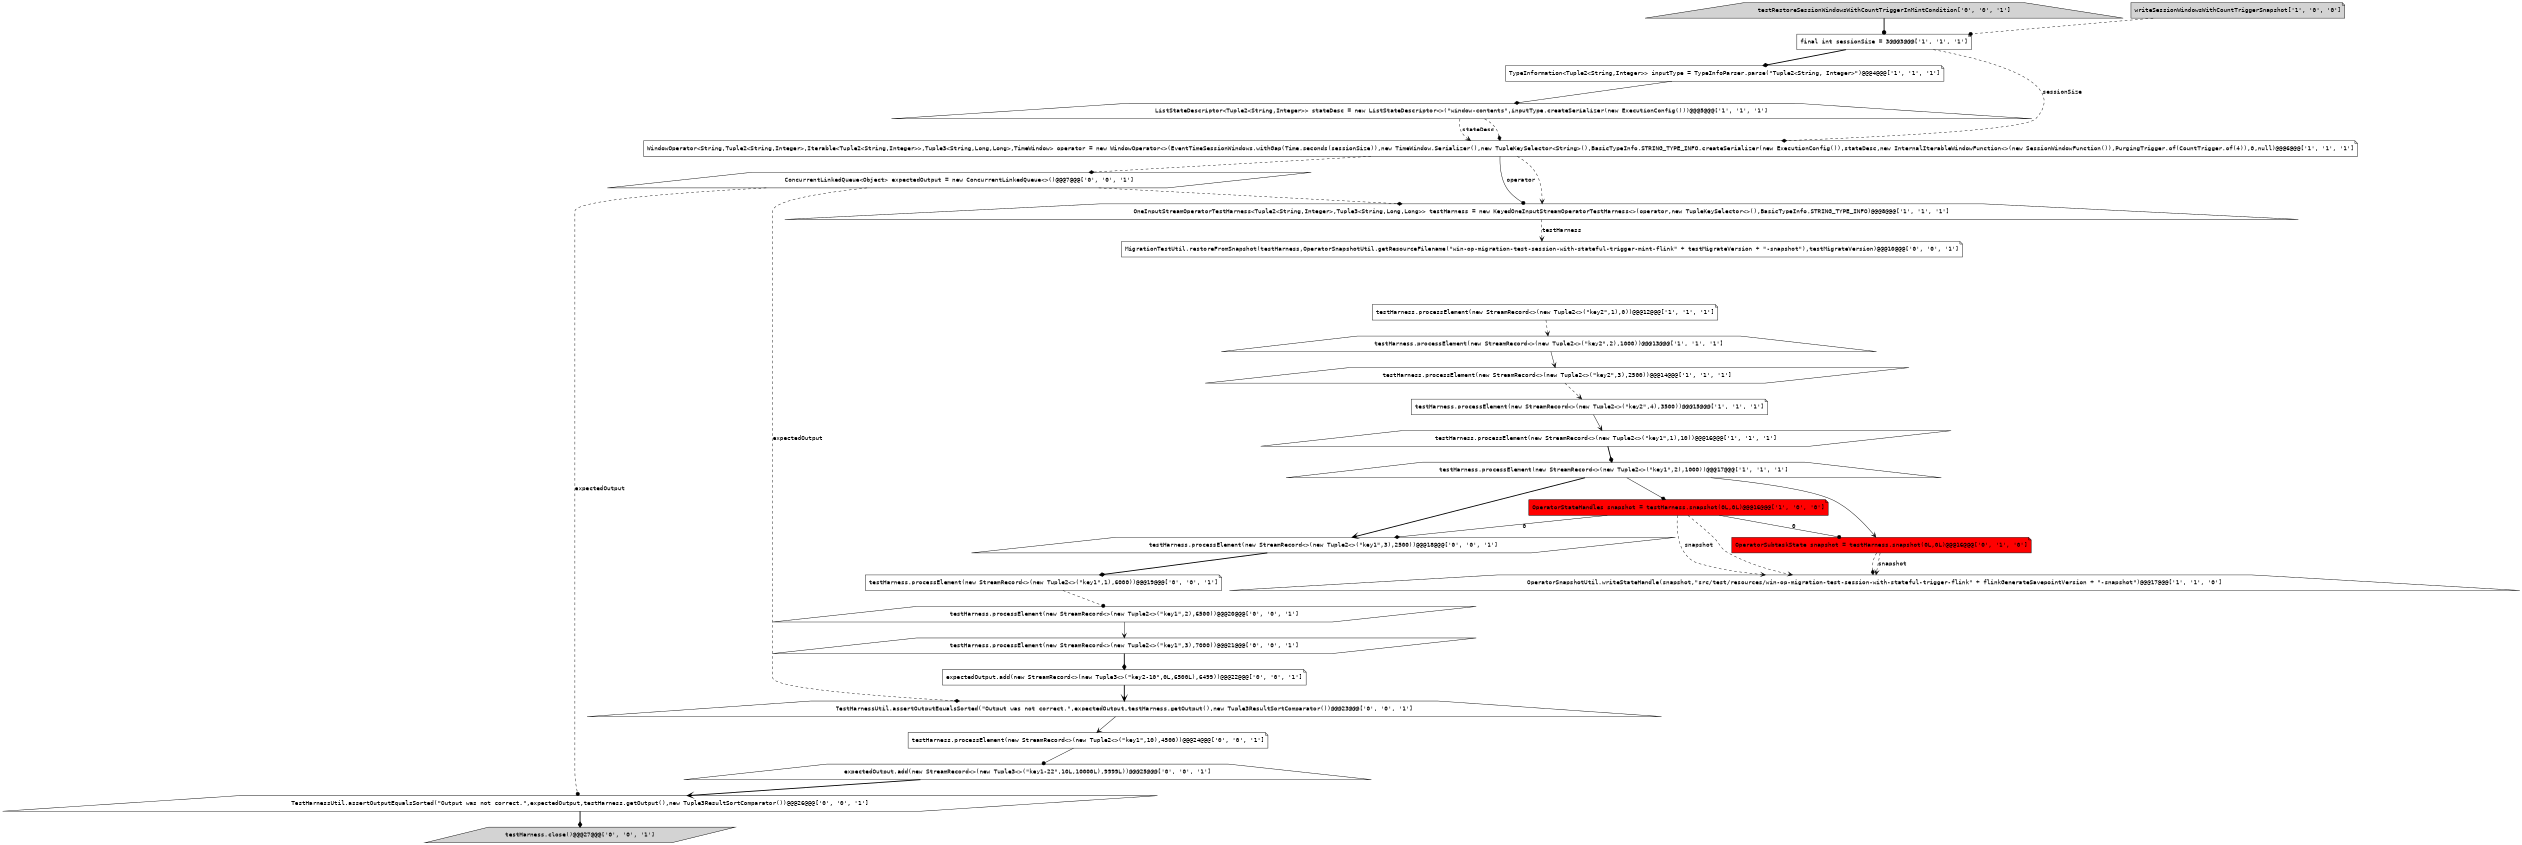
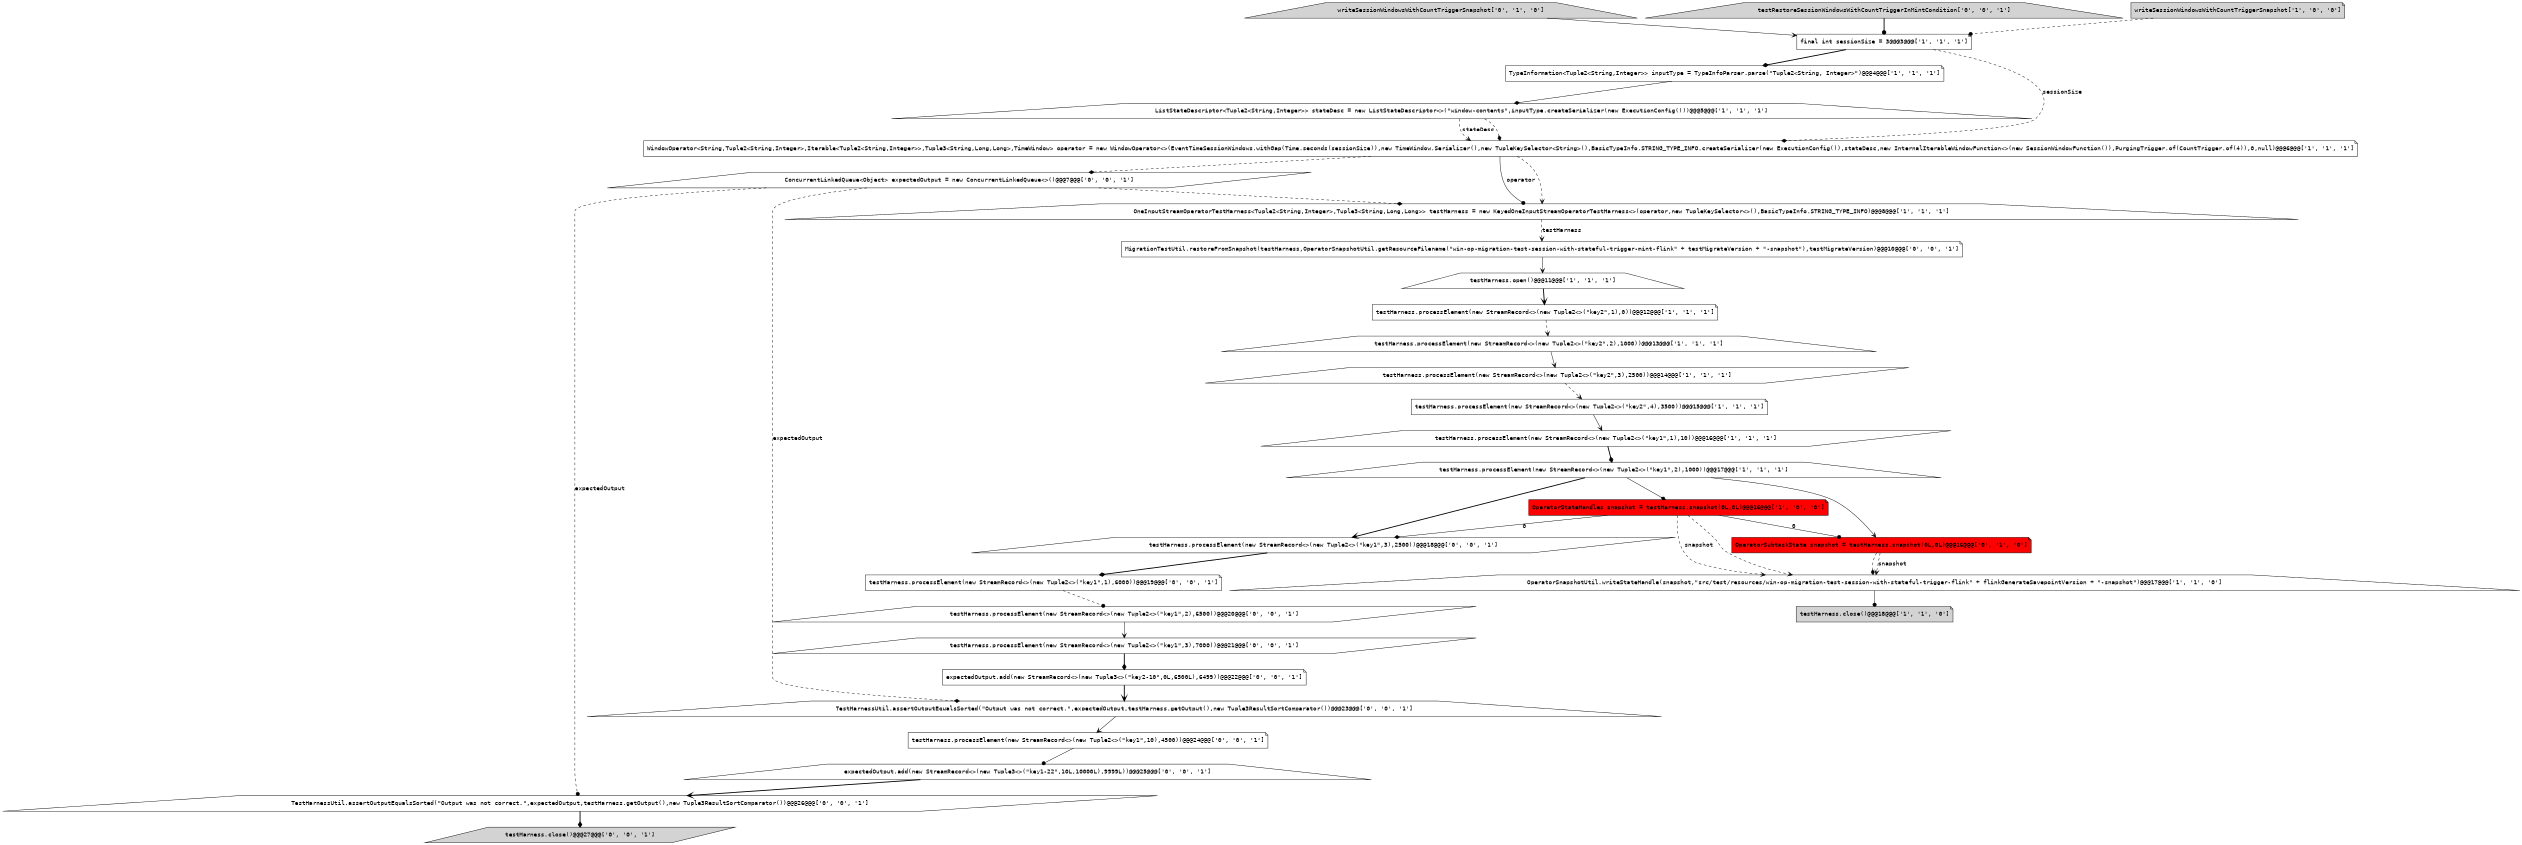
none -> (1441, 10)
none -> (1543, 281)
none -> (1875, 614)
